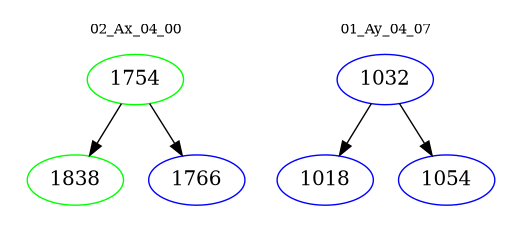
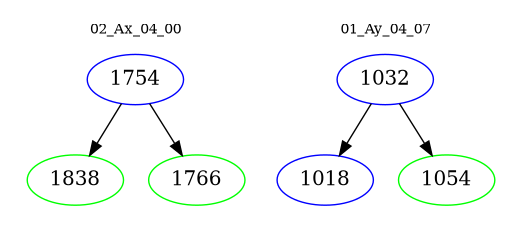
(135, 80) -> (135, 80)
(197, 180) -> (197, 180)
(447, 180) -> (447, 180)
